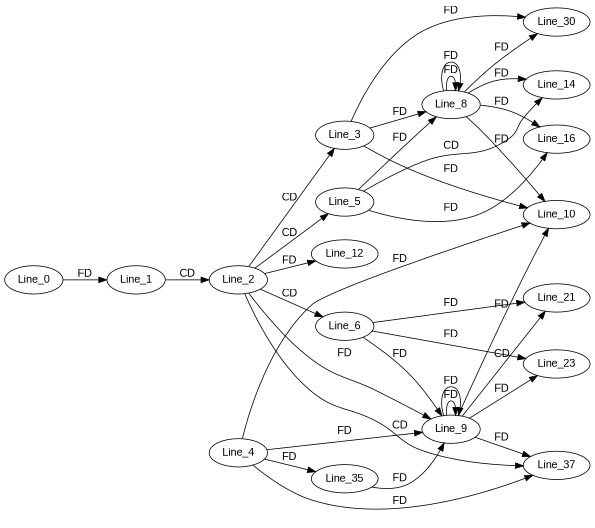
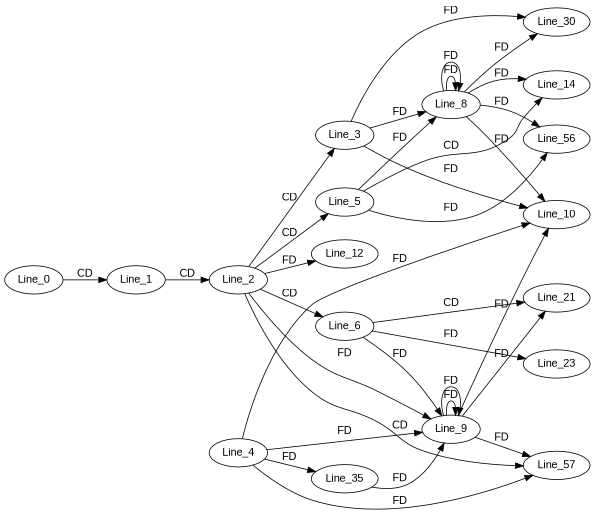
(557, 139) -> (557, 139)
(85, 274) -> (85, 274)
(451, 303) -> (451, 303)
(502, 354) -> (502, 354)
(500, 399) -> none
(557, 465) -> (557, 465)
